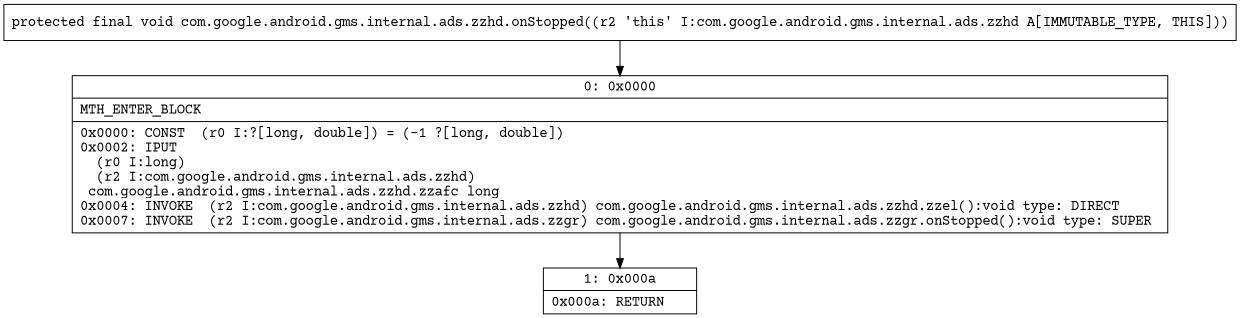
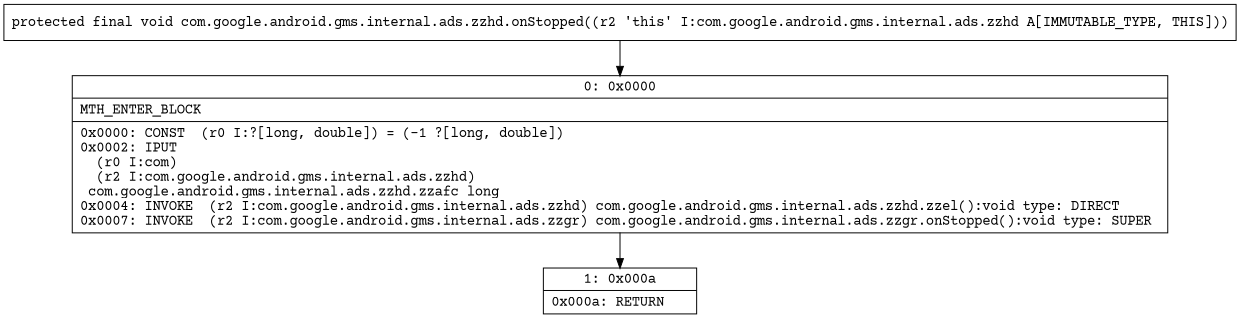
(133, 162) -> (129, 162)
